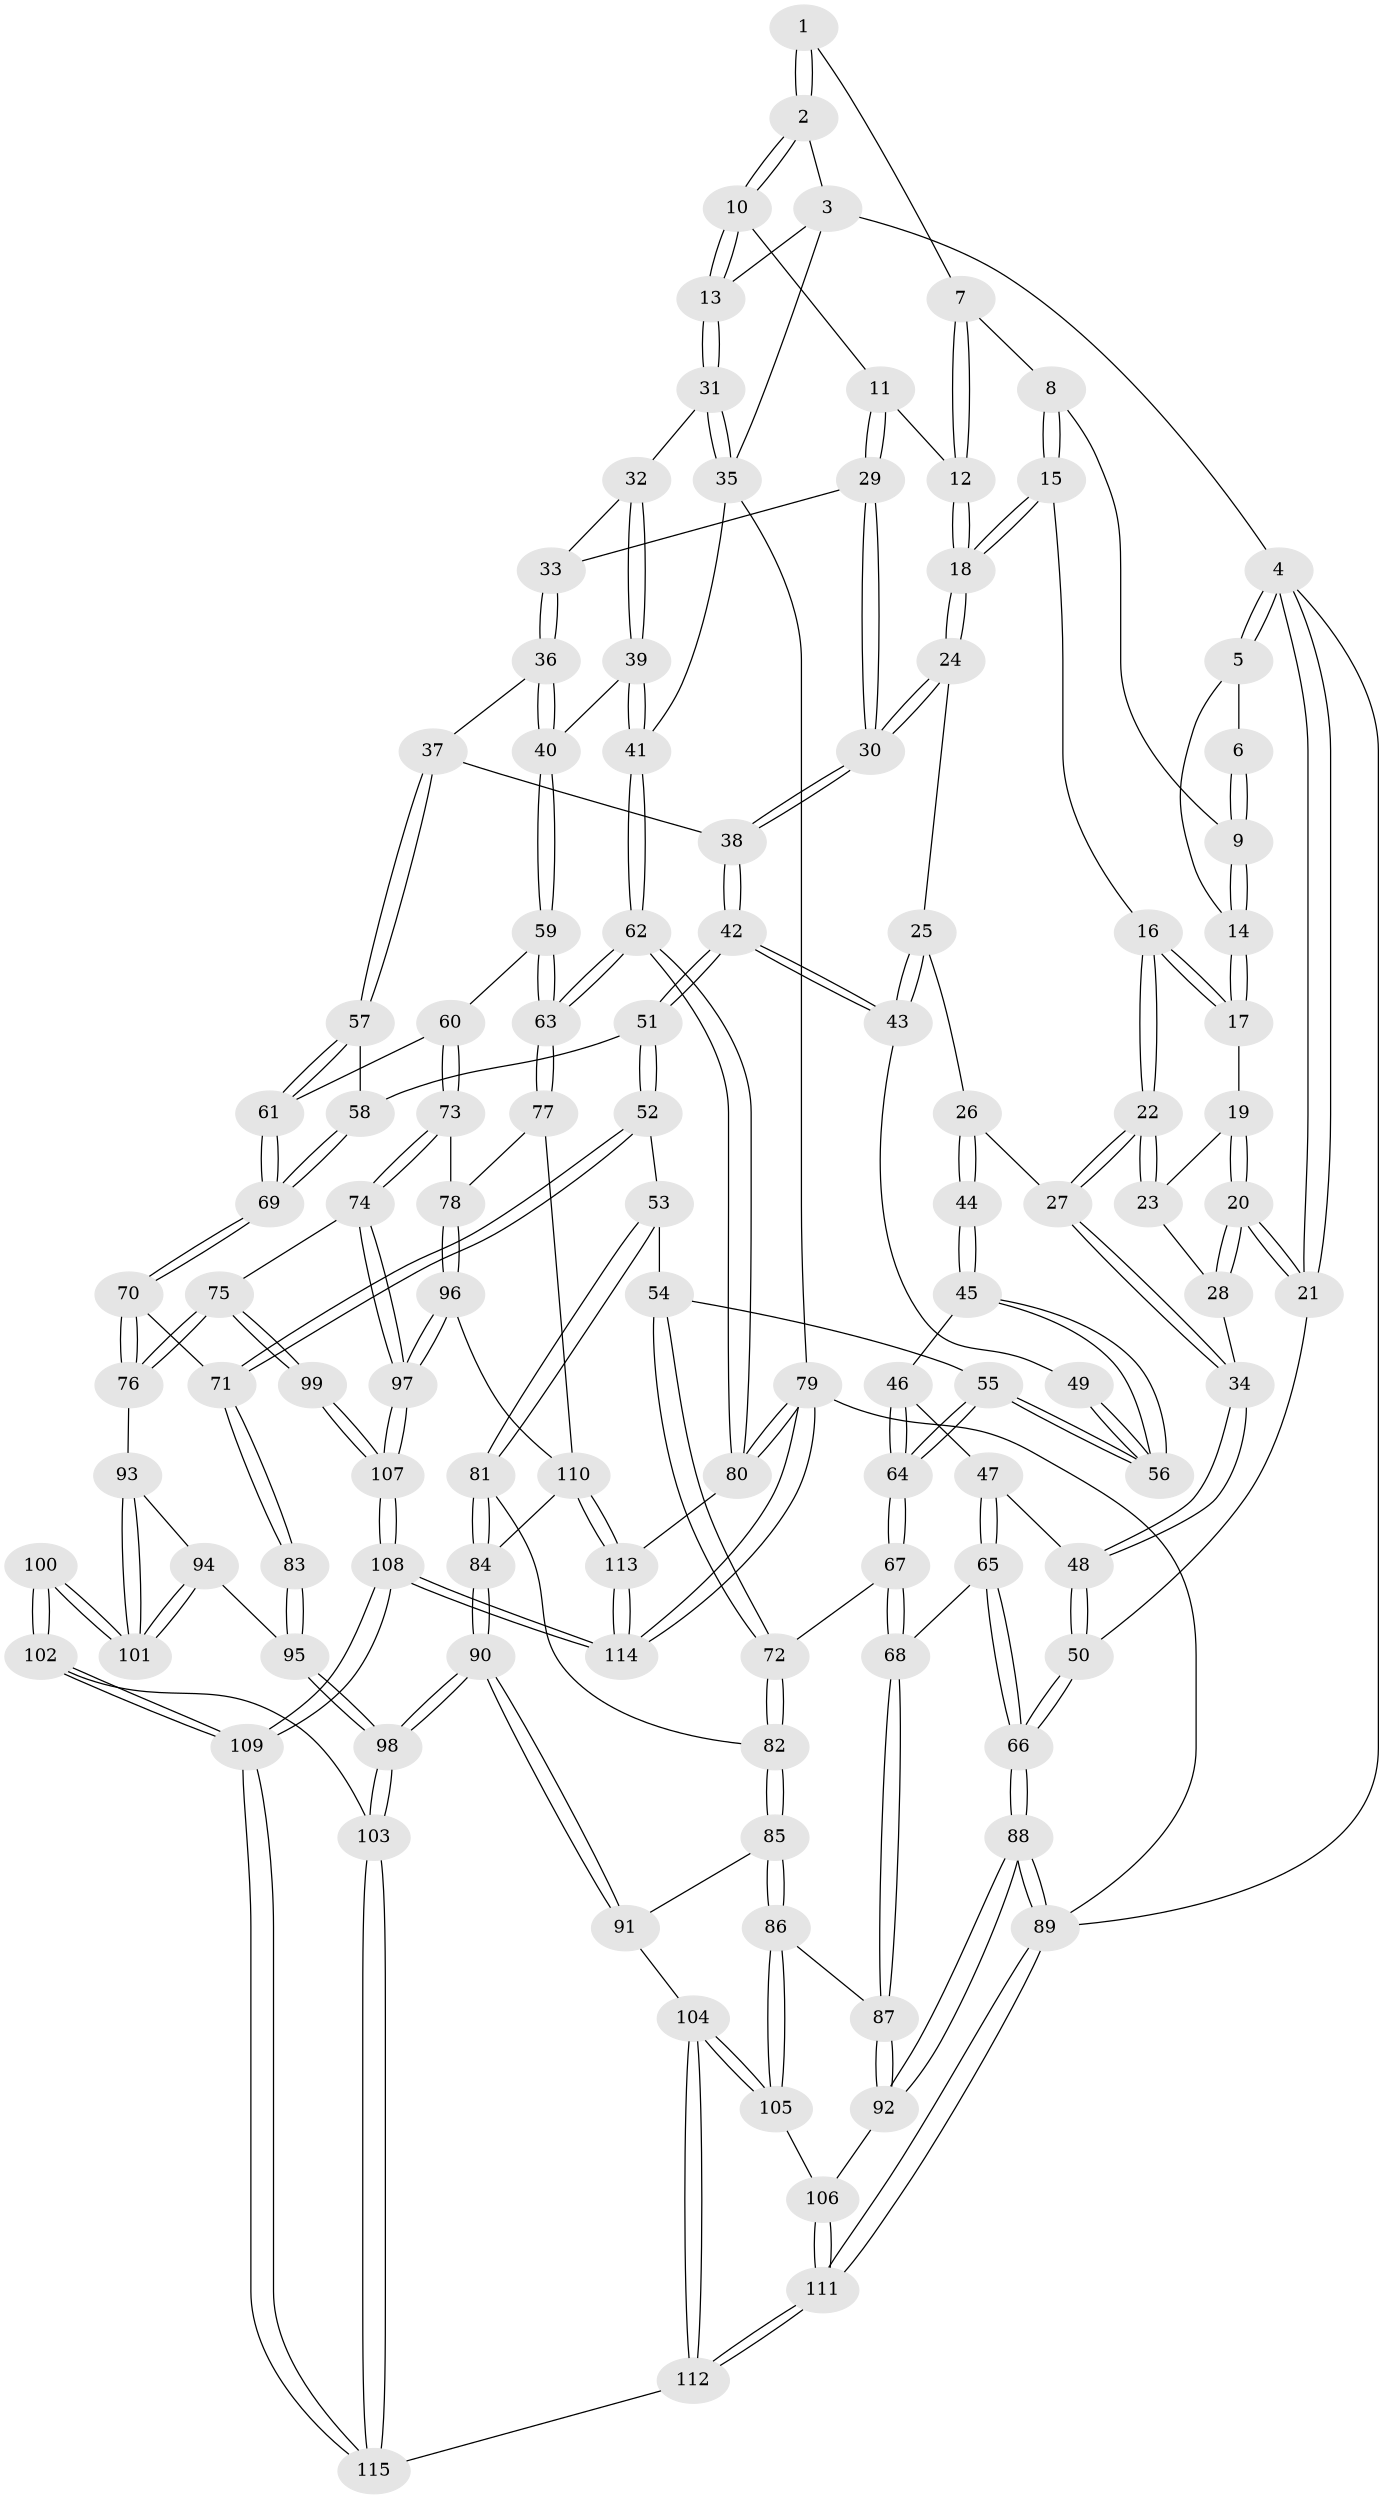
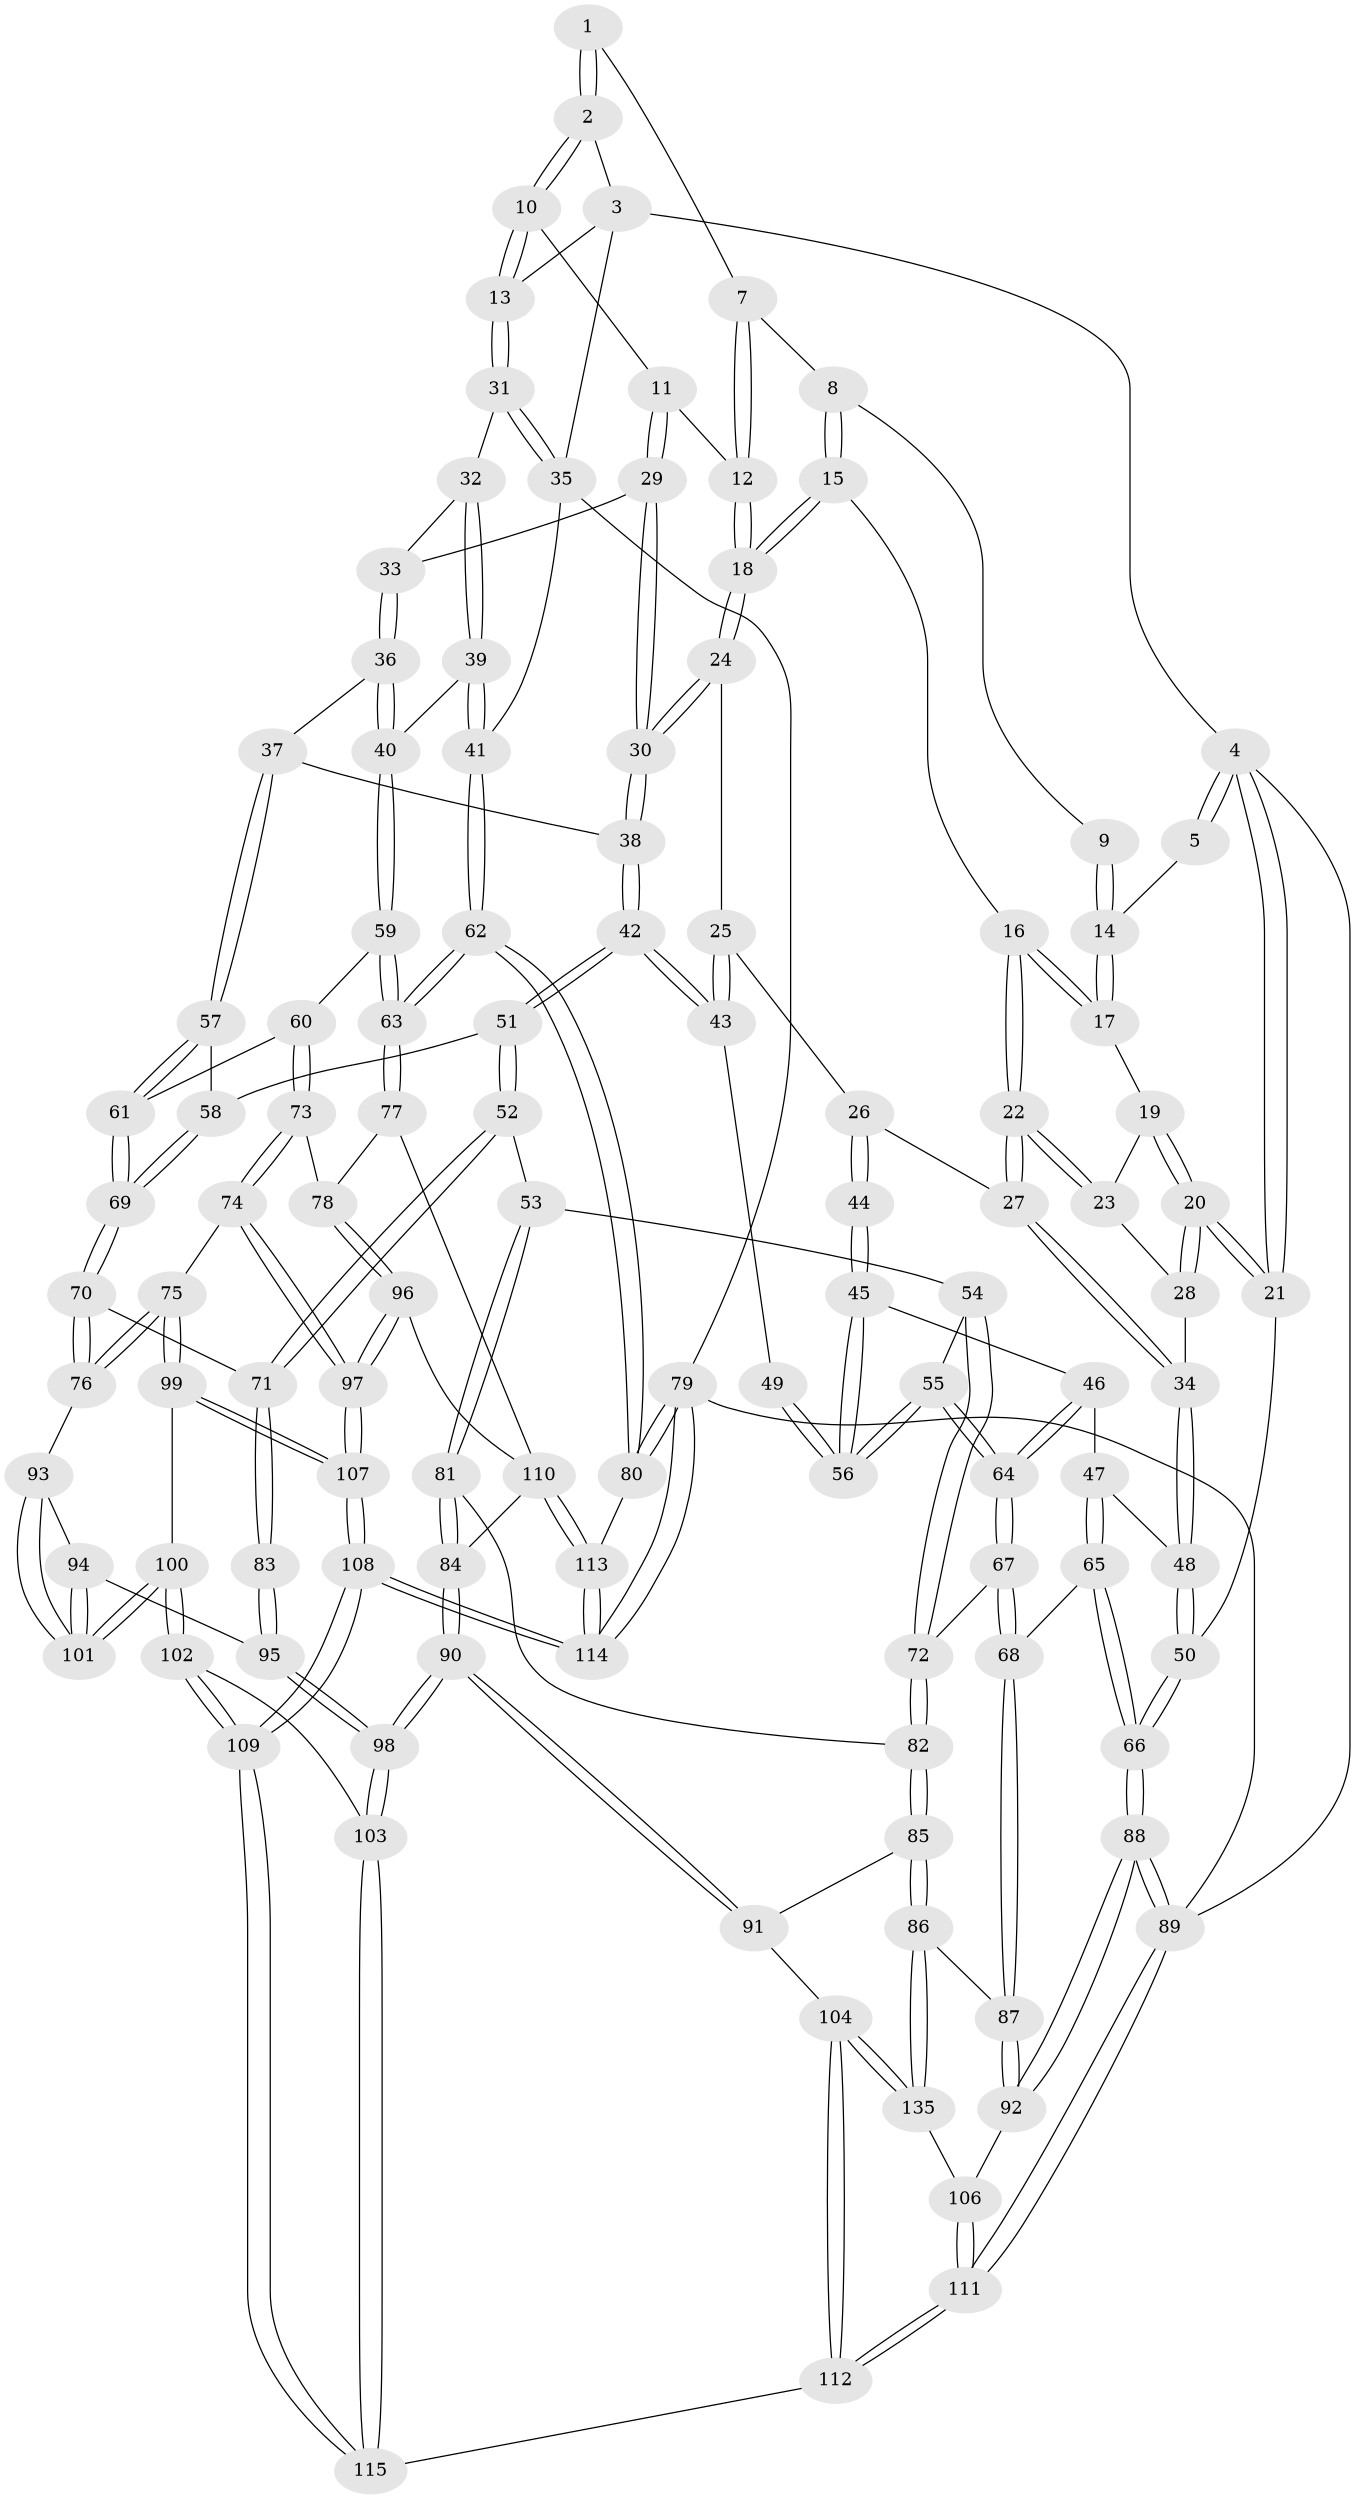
(1239, 752) -> none
none -> (172, 1476)
(776, 2109) -> (919, 2109)
